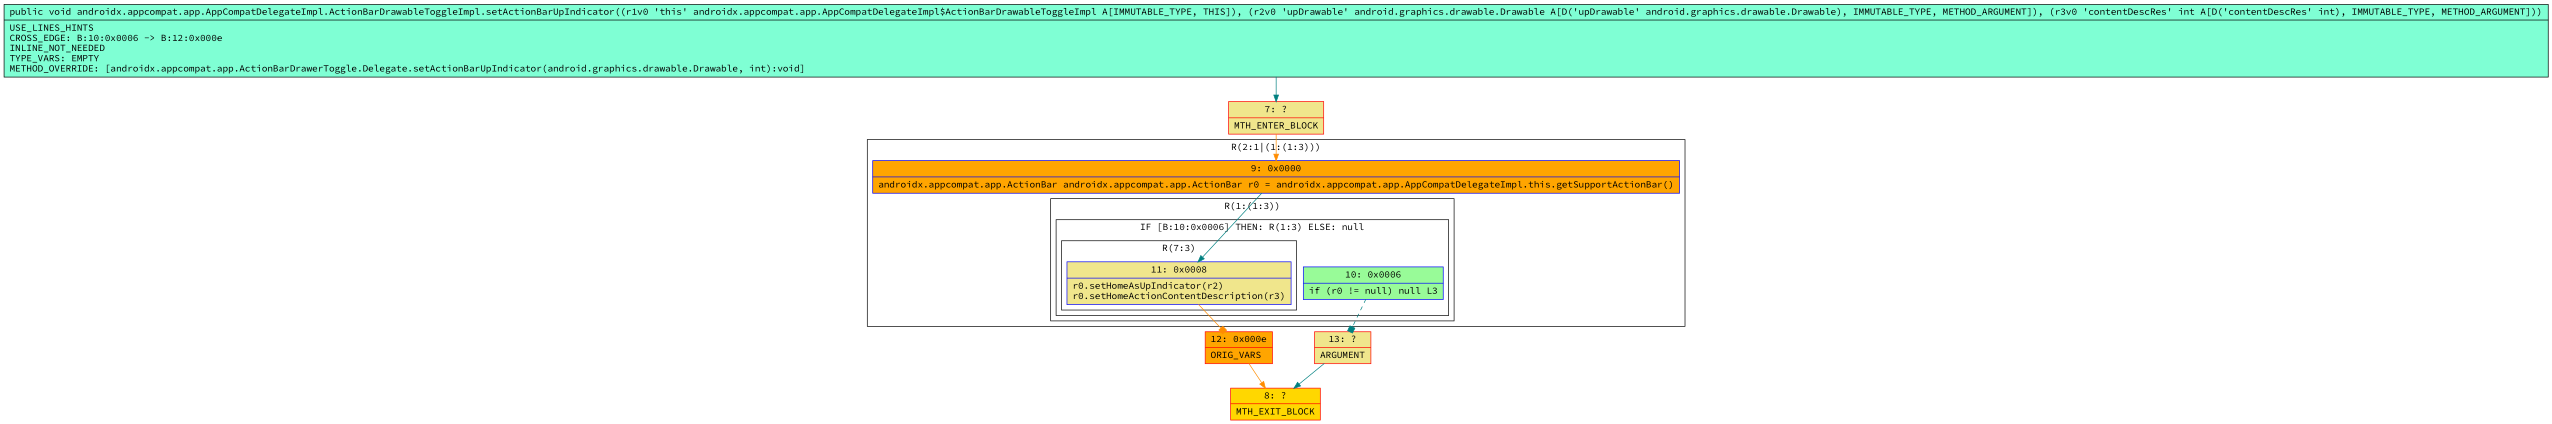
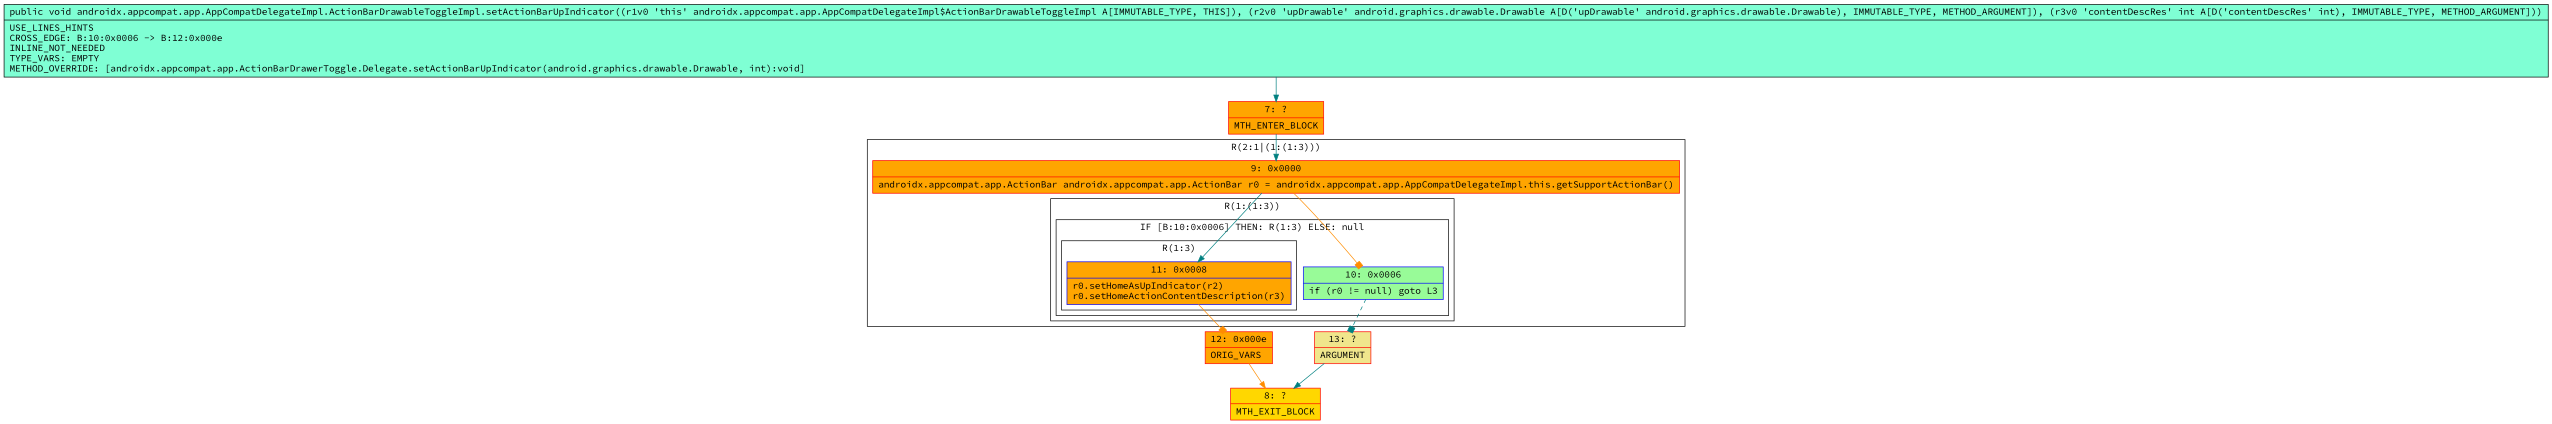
(1276, 118) -> (1276, 118)
(1276, 144) -> (1276, 144)
(1276, 177) -> (1276, 177)
none -> (1326, 227)
(1179, 249) -> (1179, 249)
(1179, 283) -> (1179, 283)
(1373, 291) -> (1373, 291)
